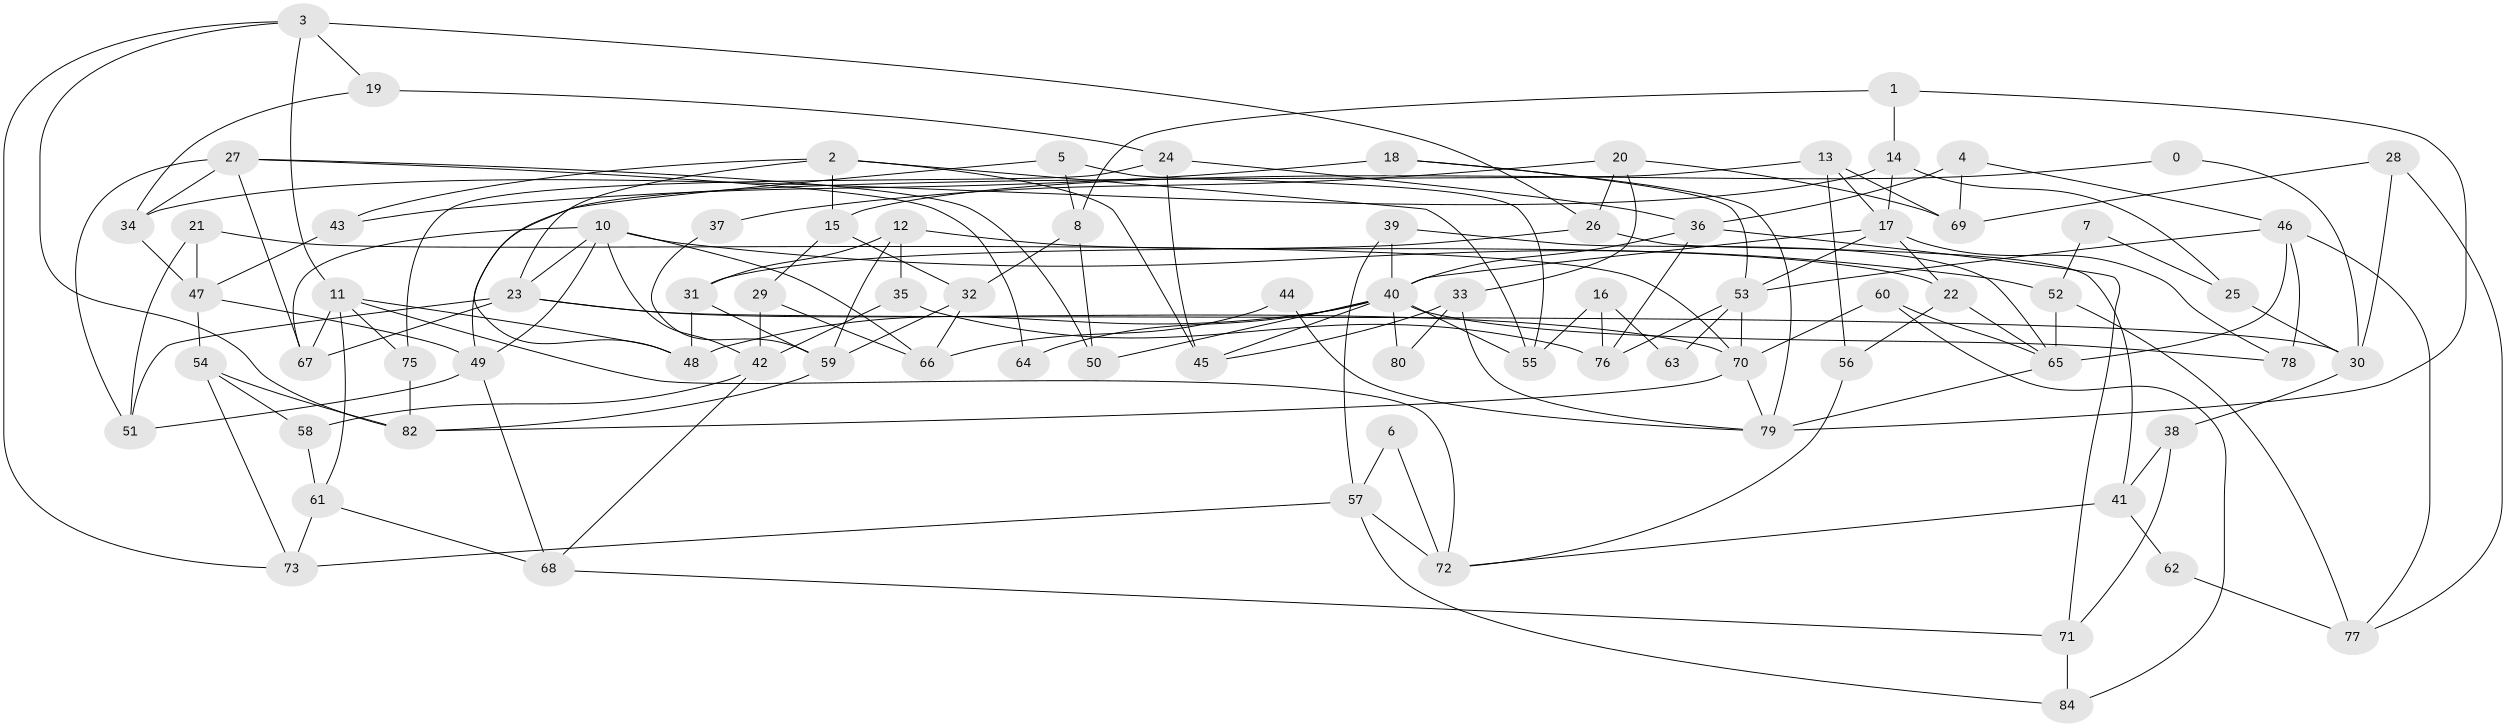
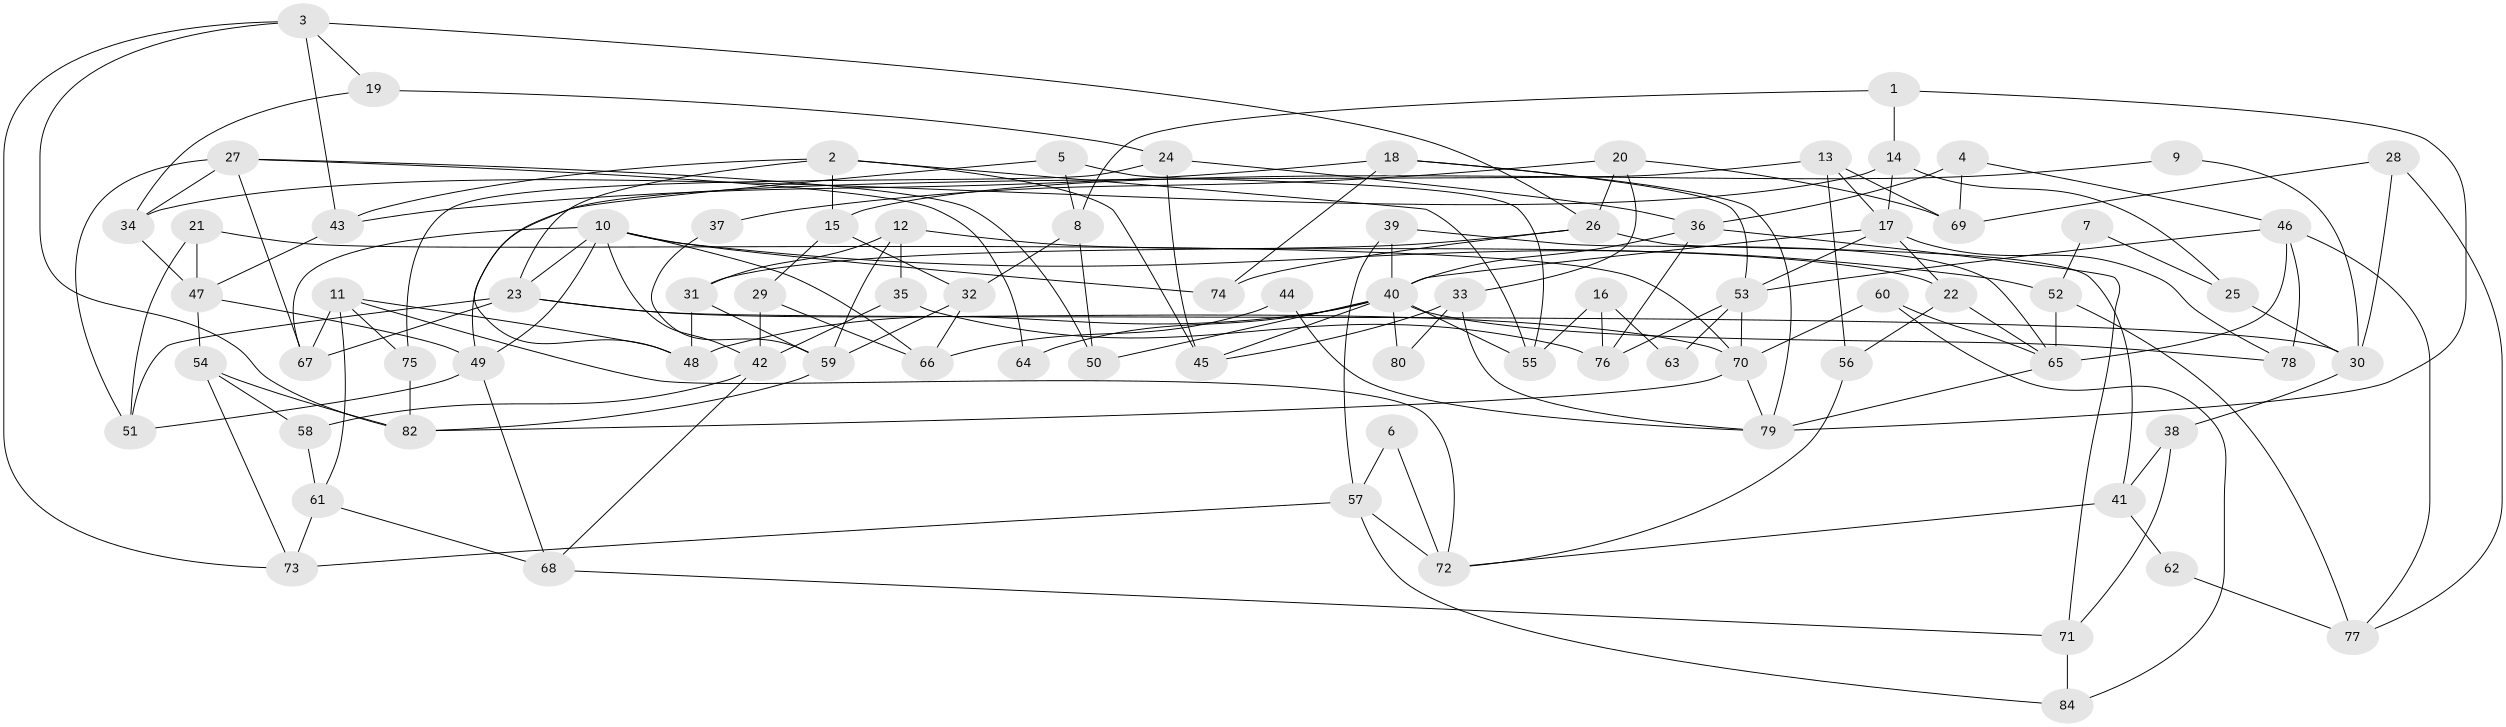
(2177, 158) -> (2177, 158)
(291, 168) -> (321, 124)
none -> (1219, 295)
